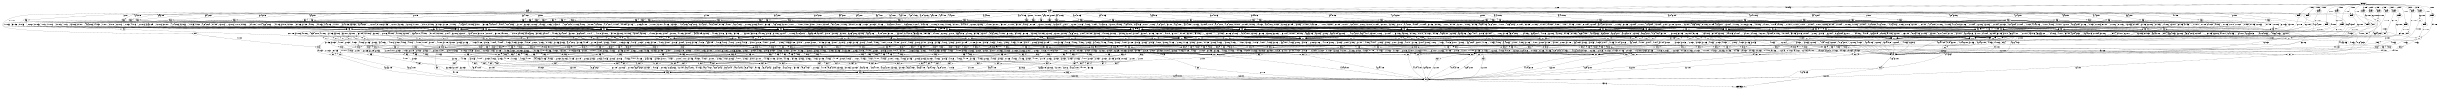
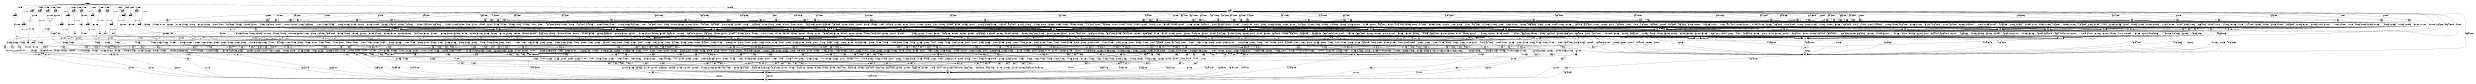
(1917, 63) -> none
(1740, 87) -> none
